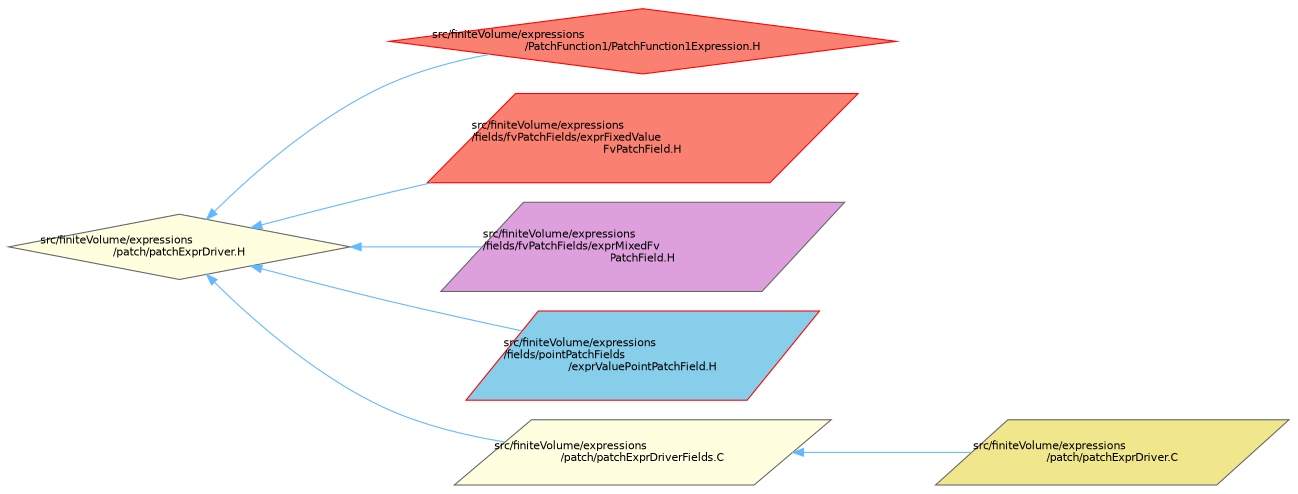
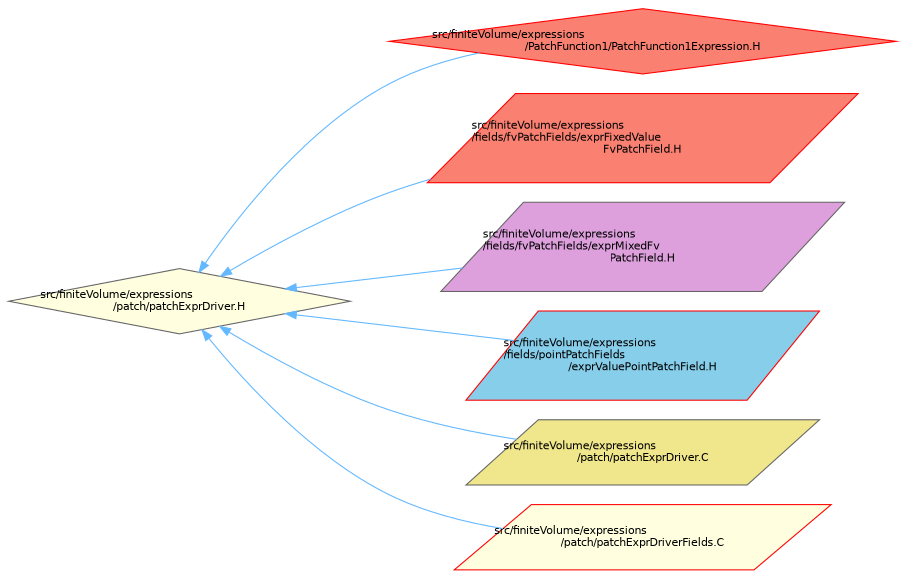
(643, 452) -> (643, 537)
(888, 452) -> (367, 402)
